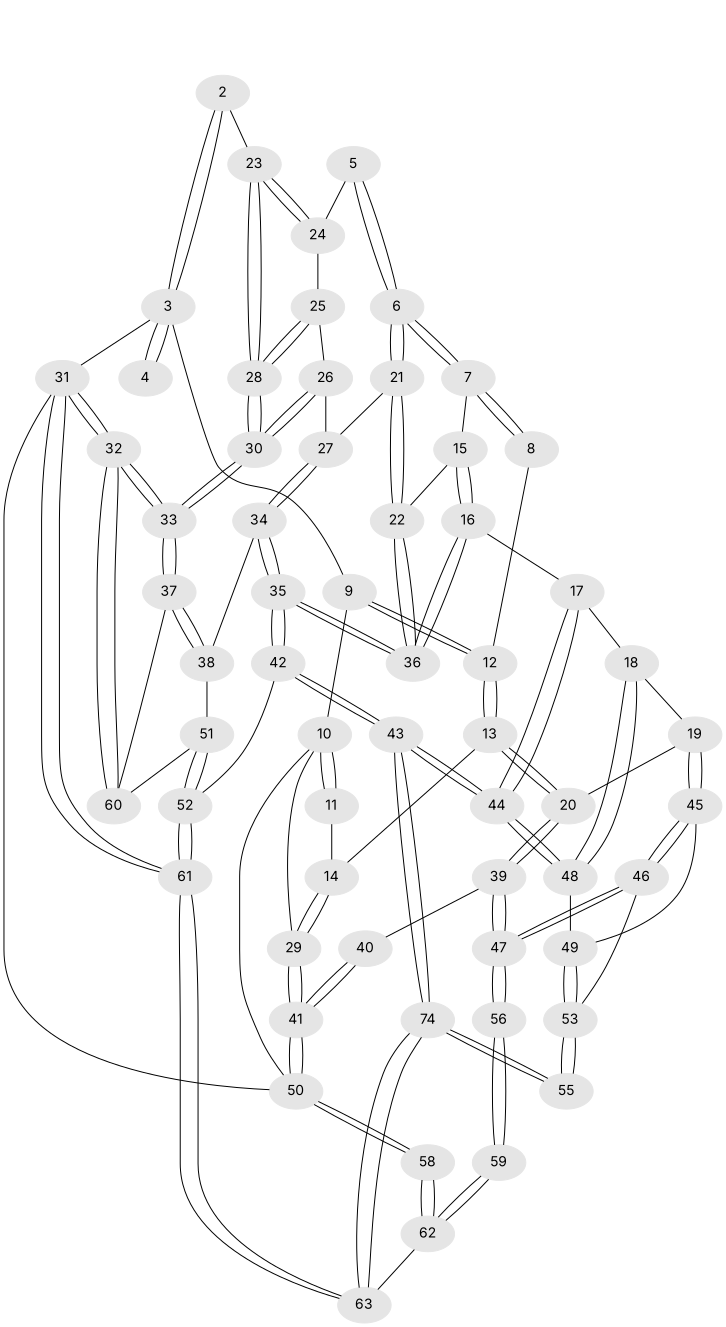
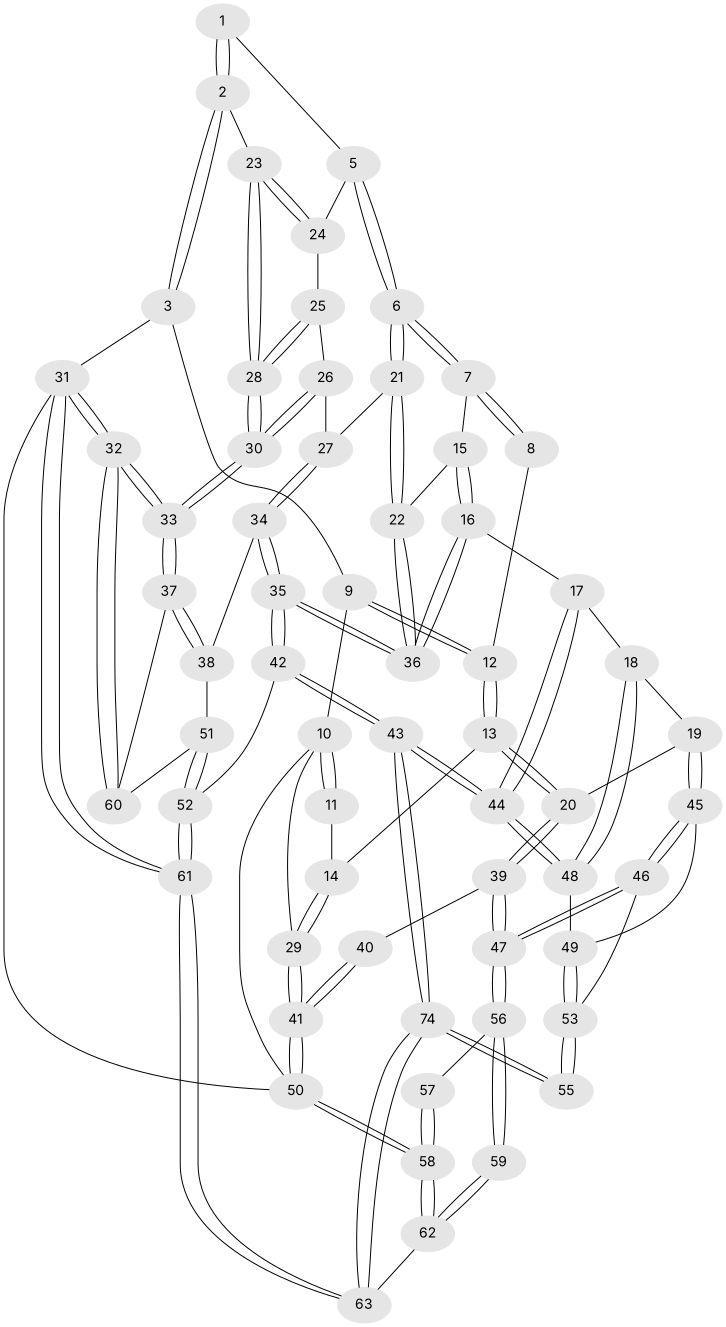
none -> (223, 22)
(146, 378) -> none
none -> (428, 1091)
